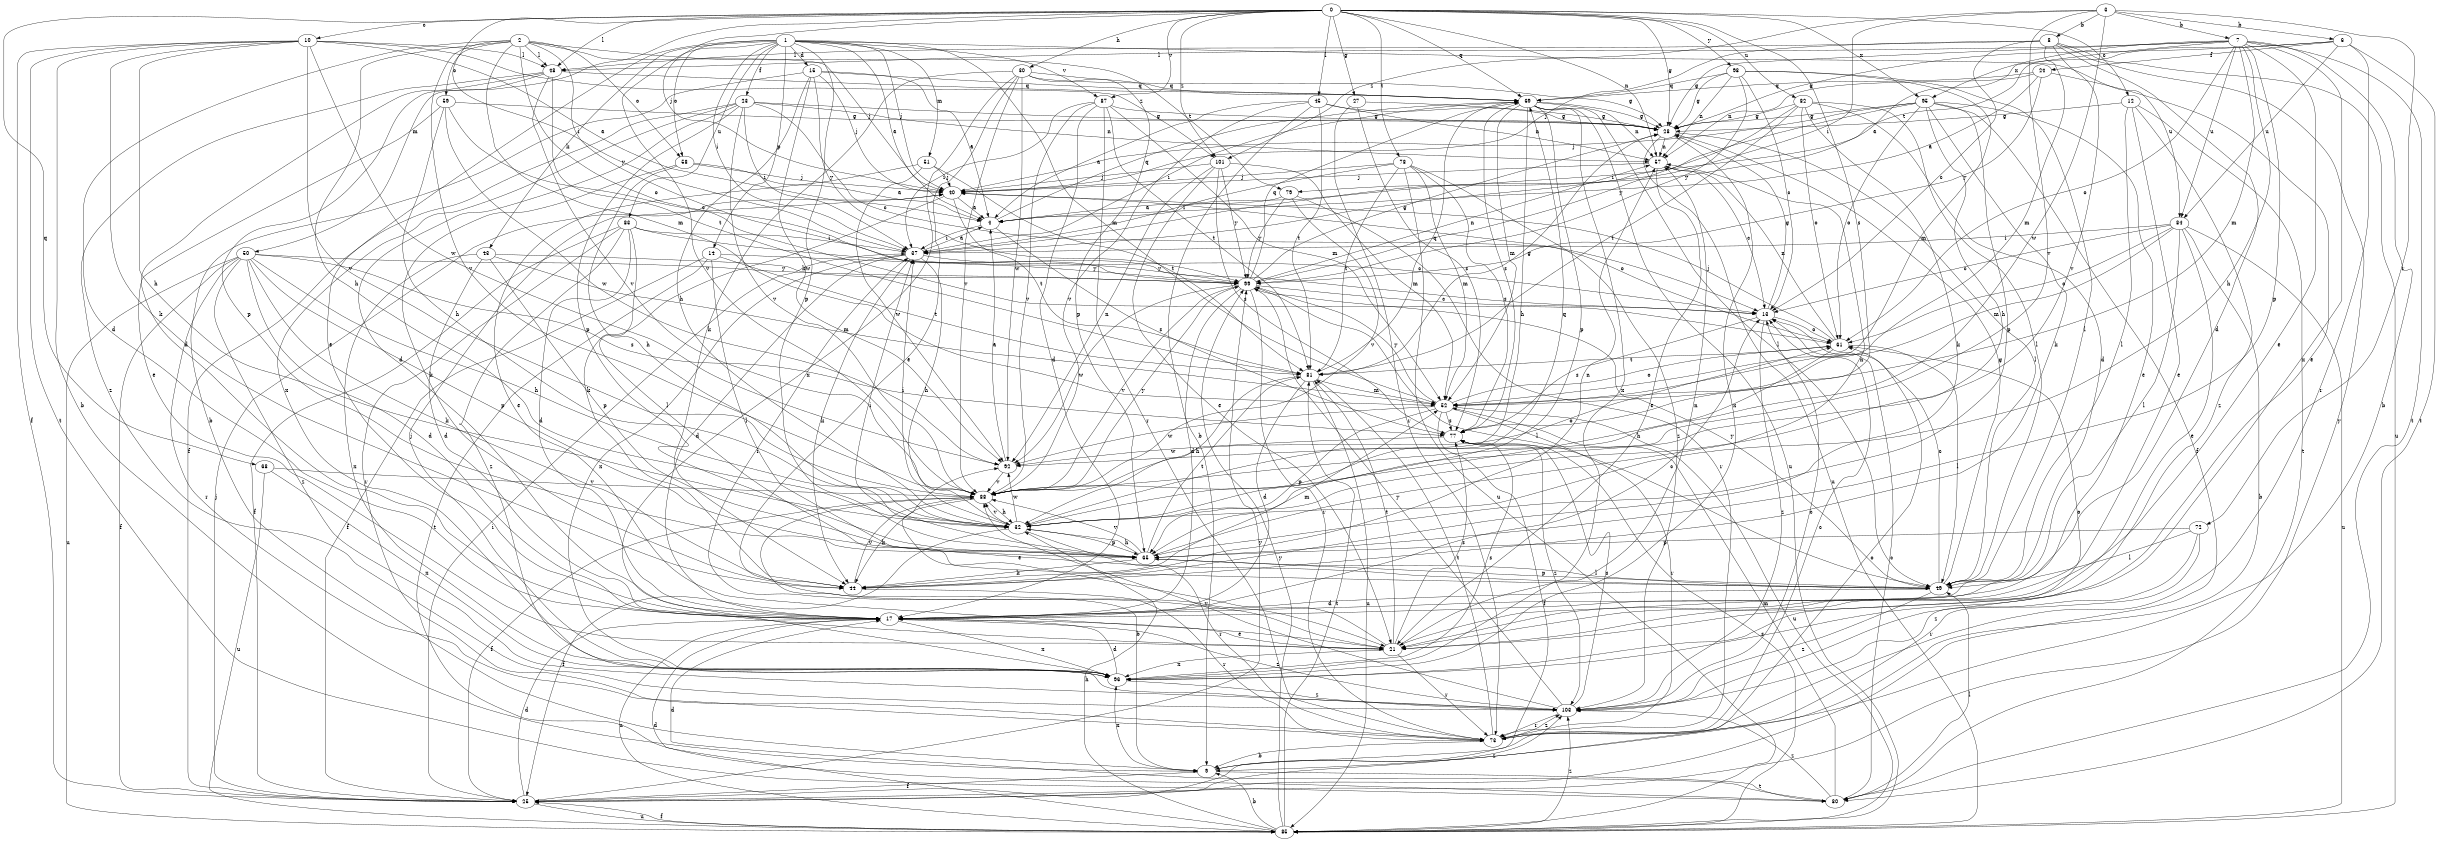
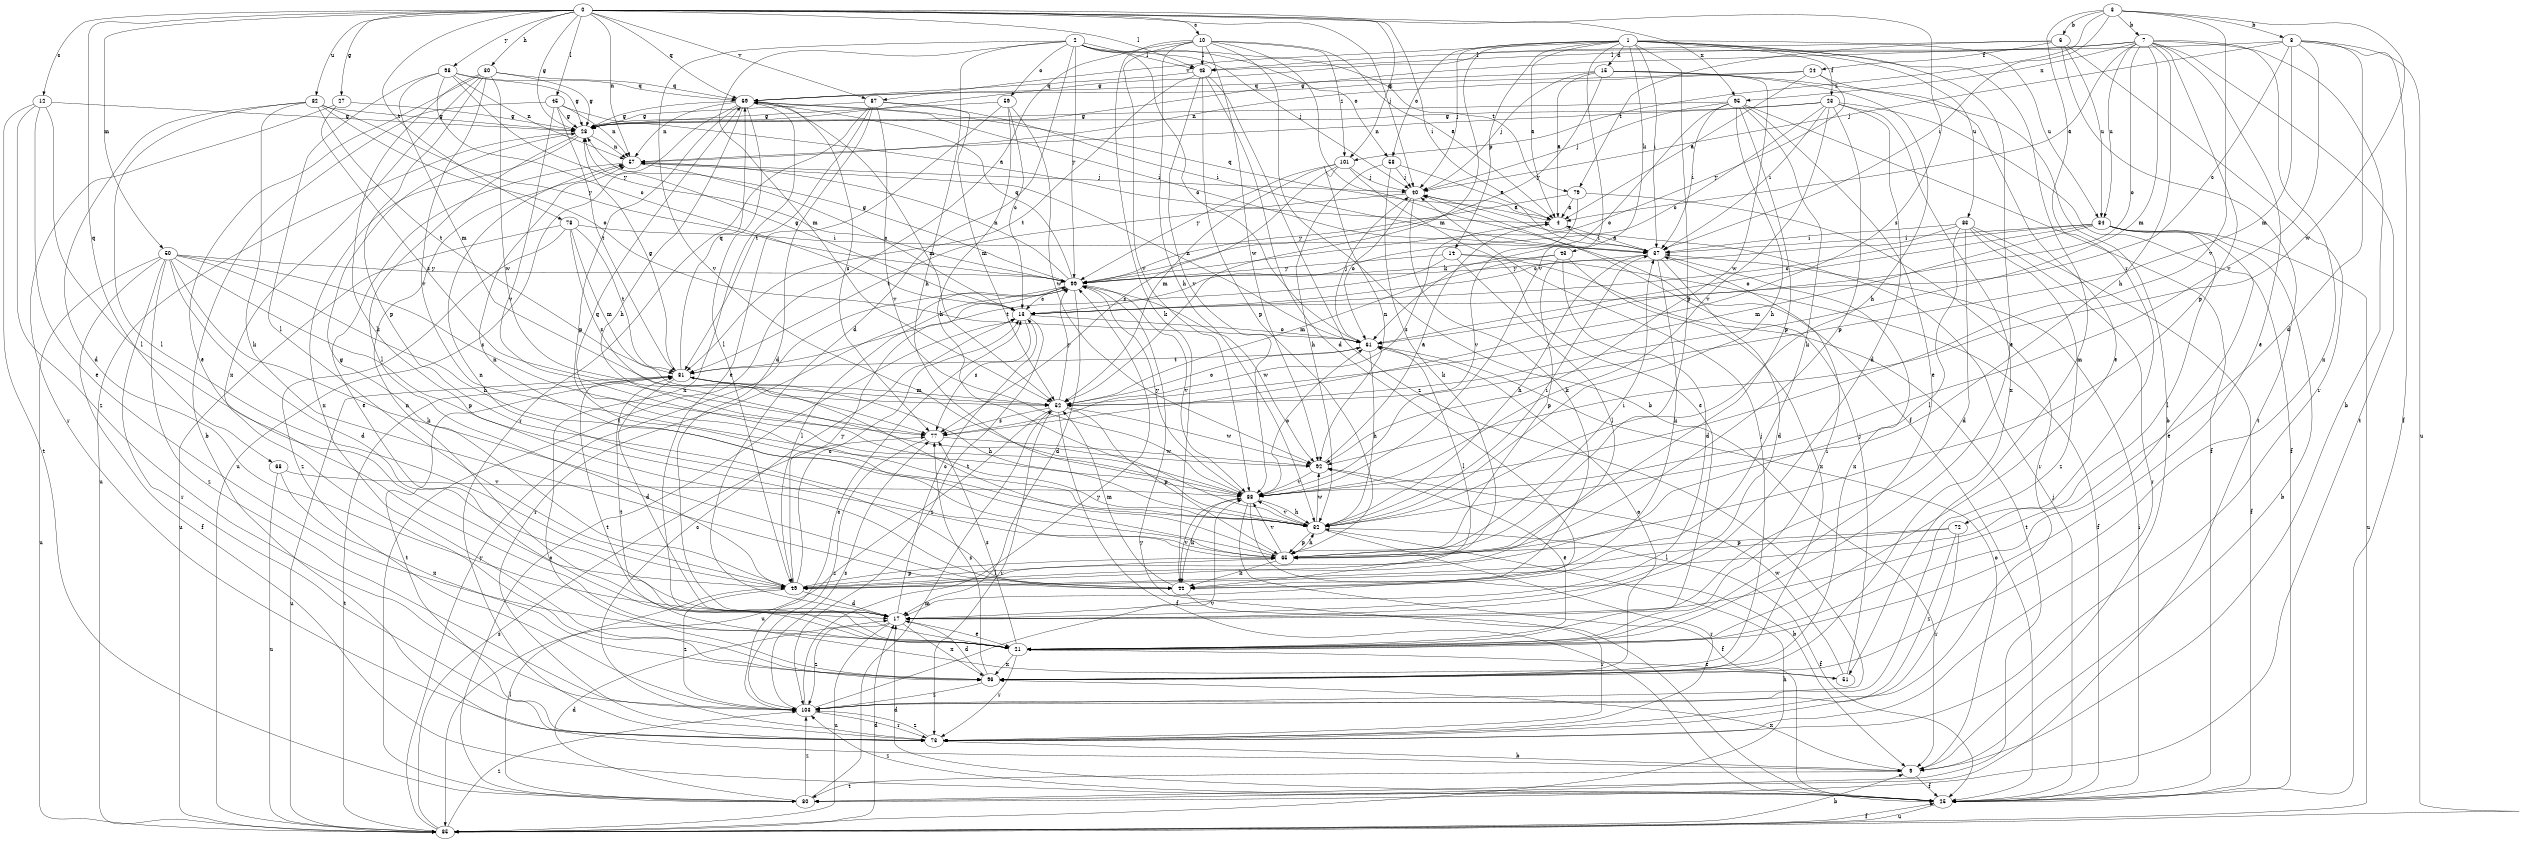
(1179, 180) -> none
(2339, 421) -> (2403, 421)
(623, 506) -> (1430, 656)
